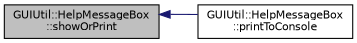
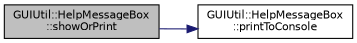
(184, 14) -> (173, 29)
